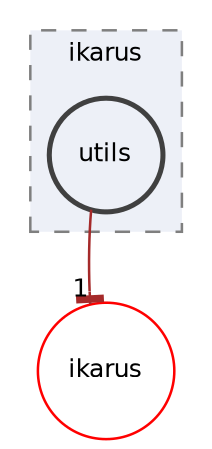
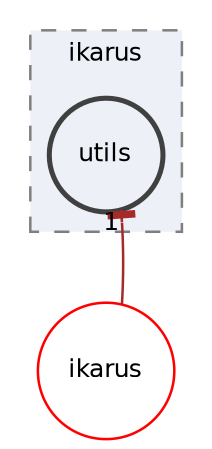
(89, 250) -> (123, 263)
